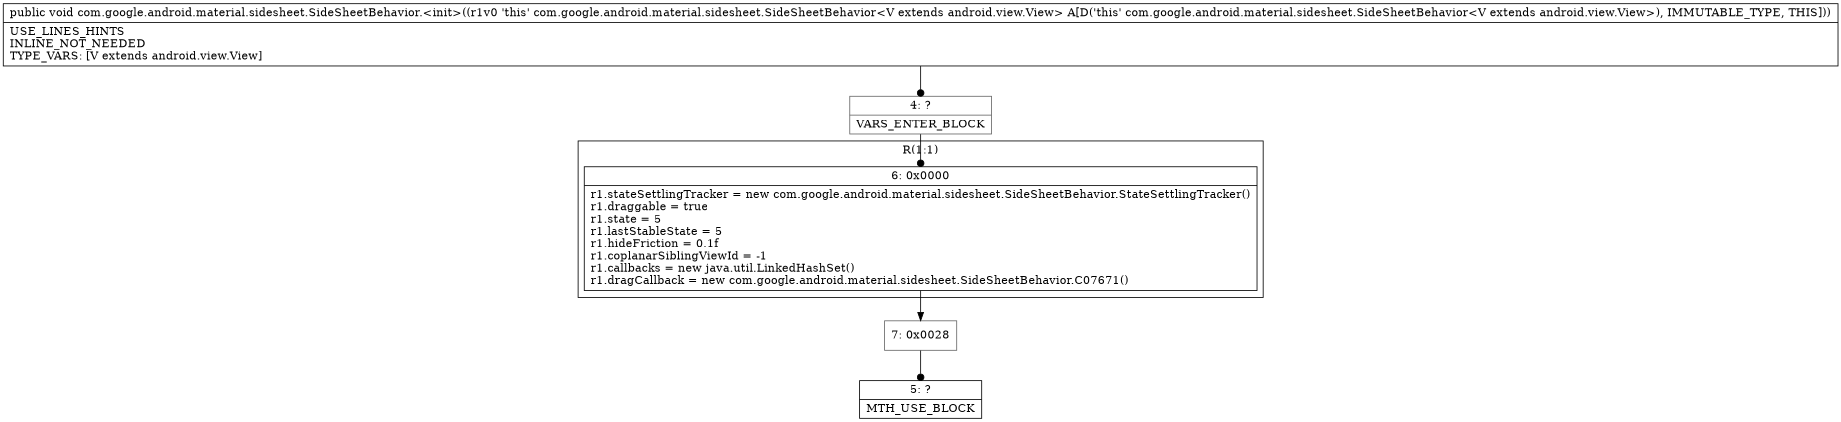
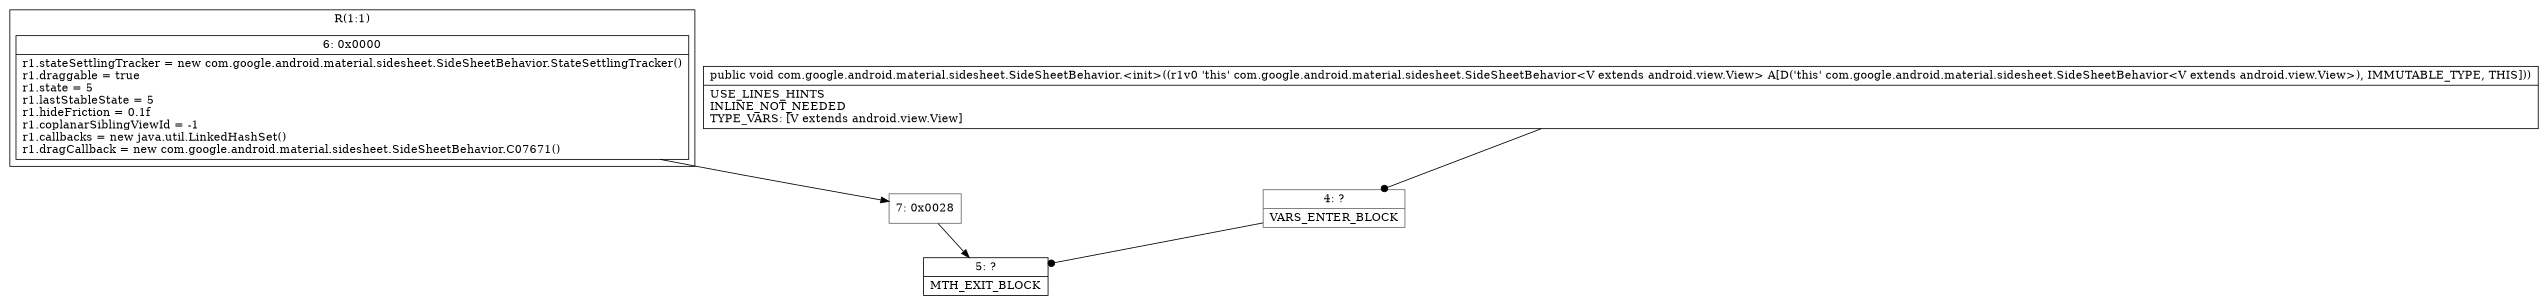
(921, 147) -> (1159, 243)
(921, 362) -> (951, 237)
(921, 408) -> (986, 286)
